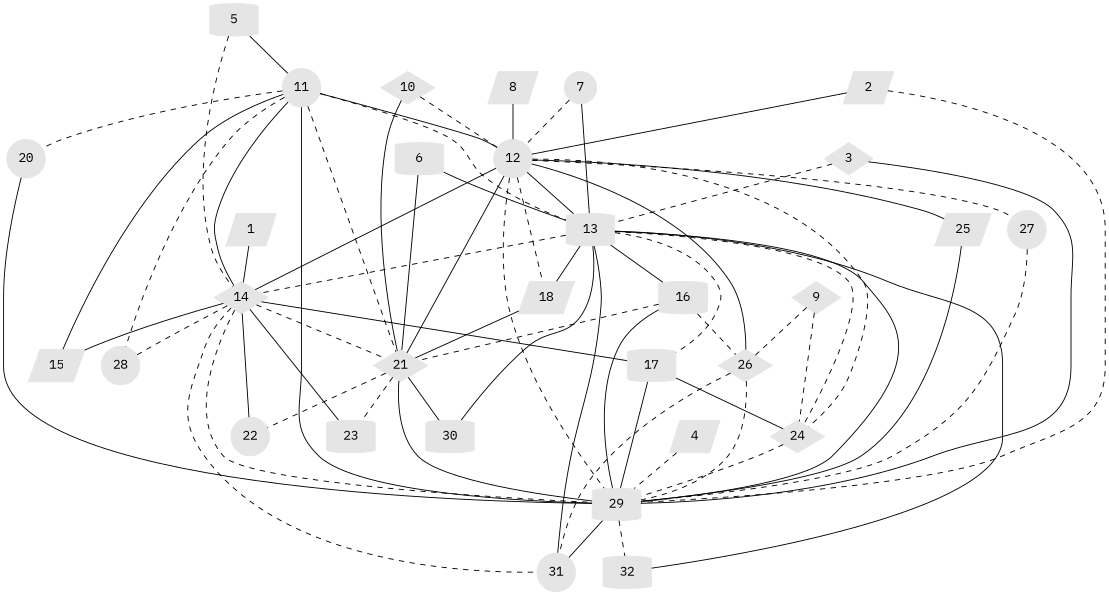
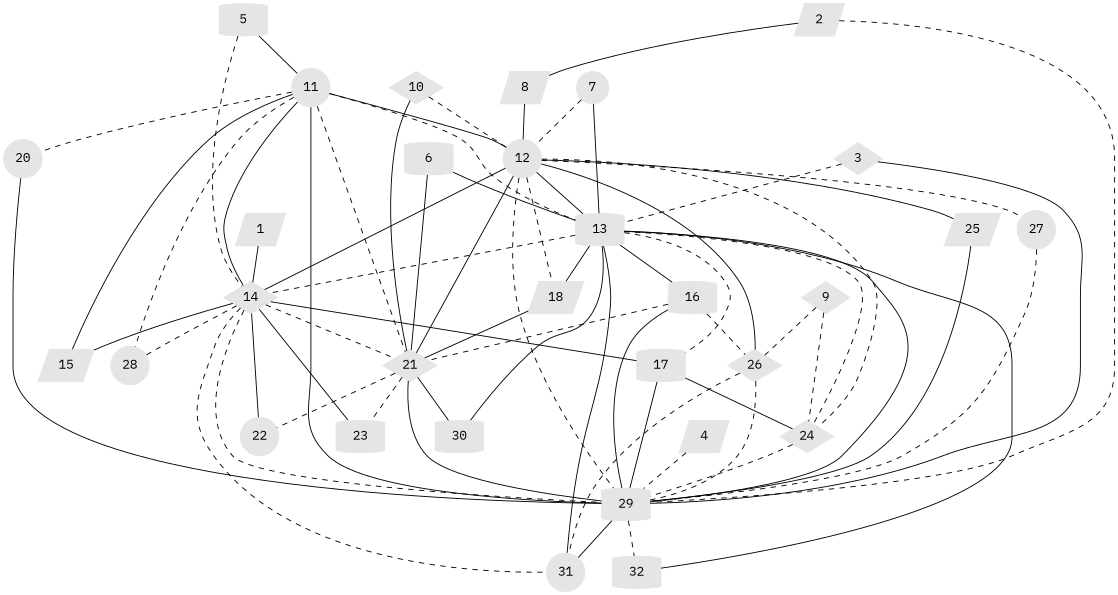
(689, 123) -> (672, 43)
